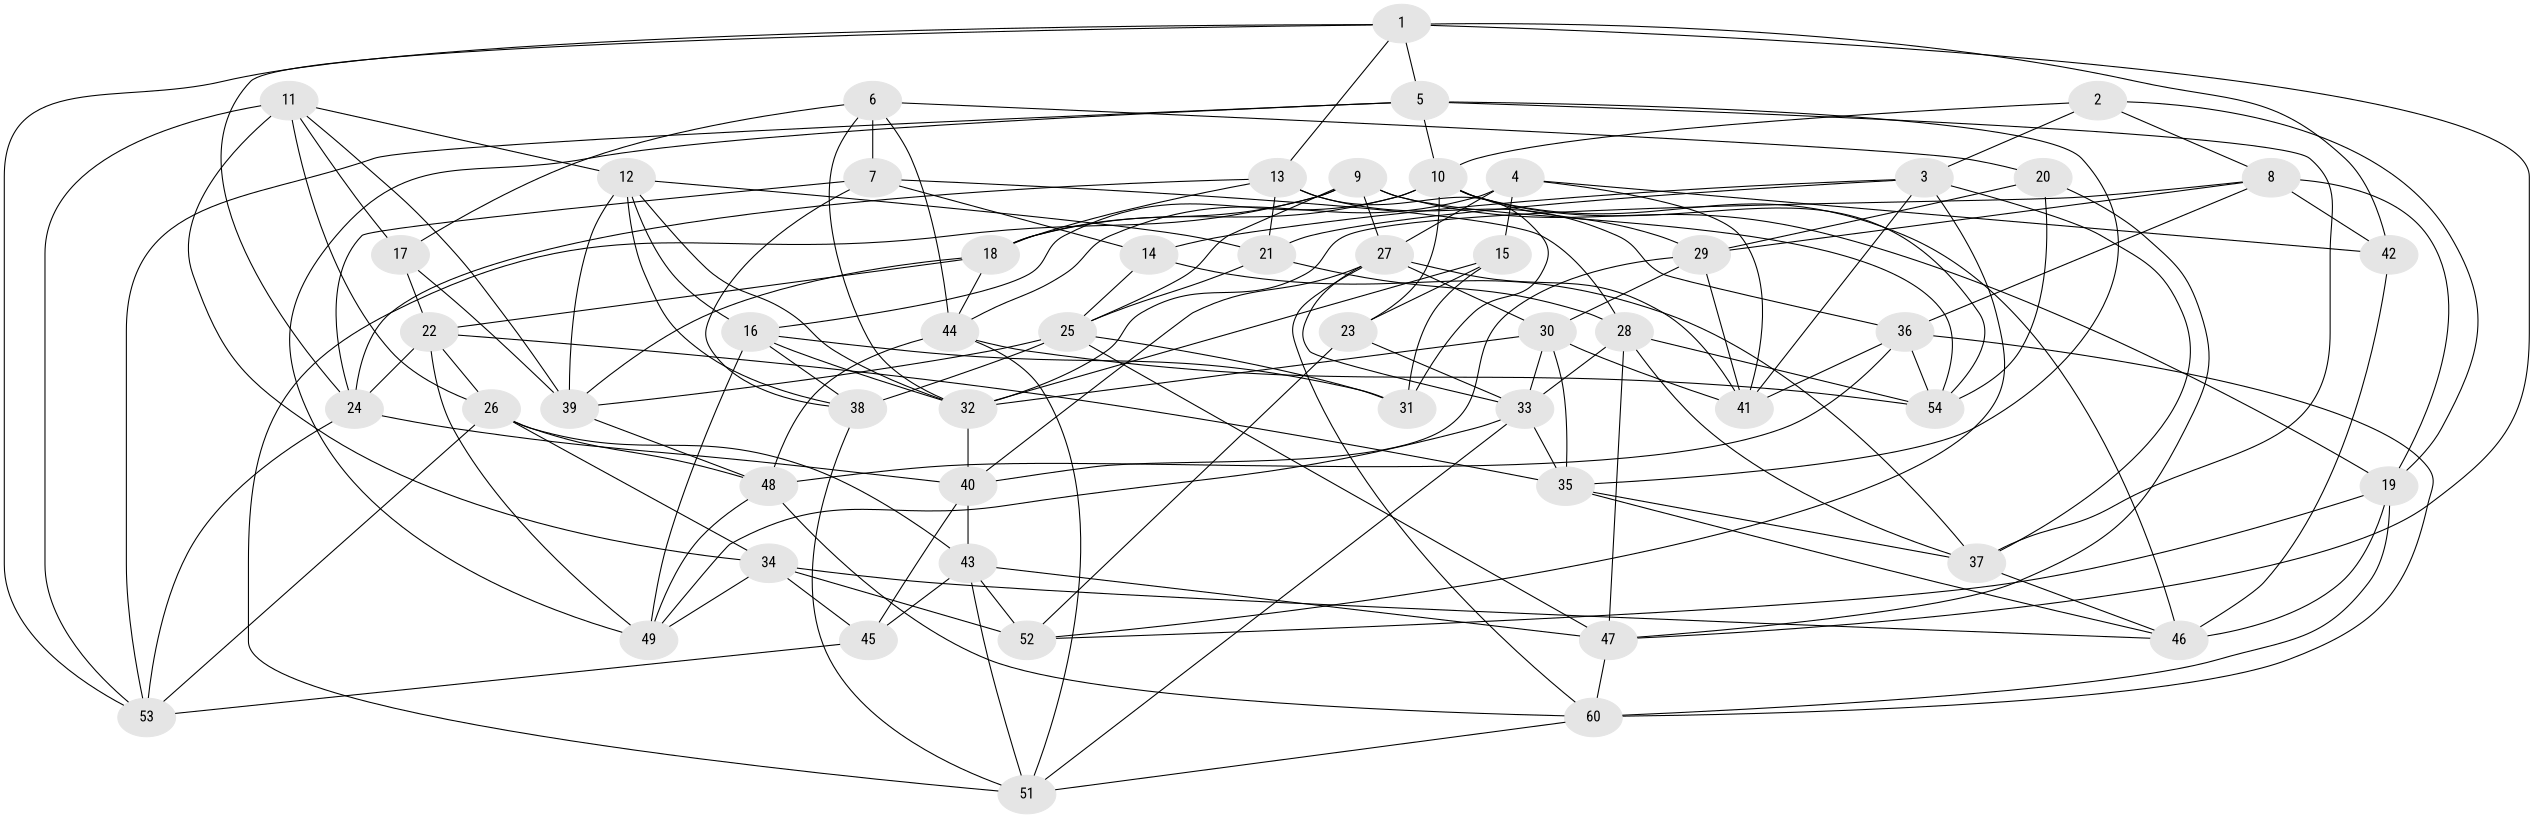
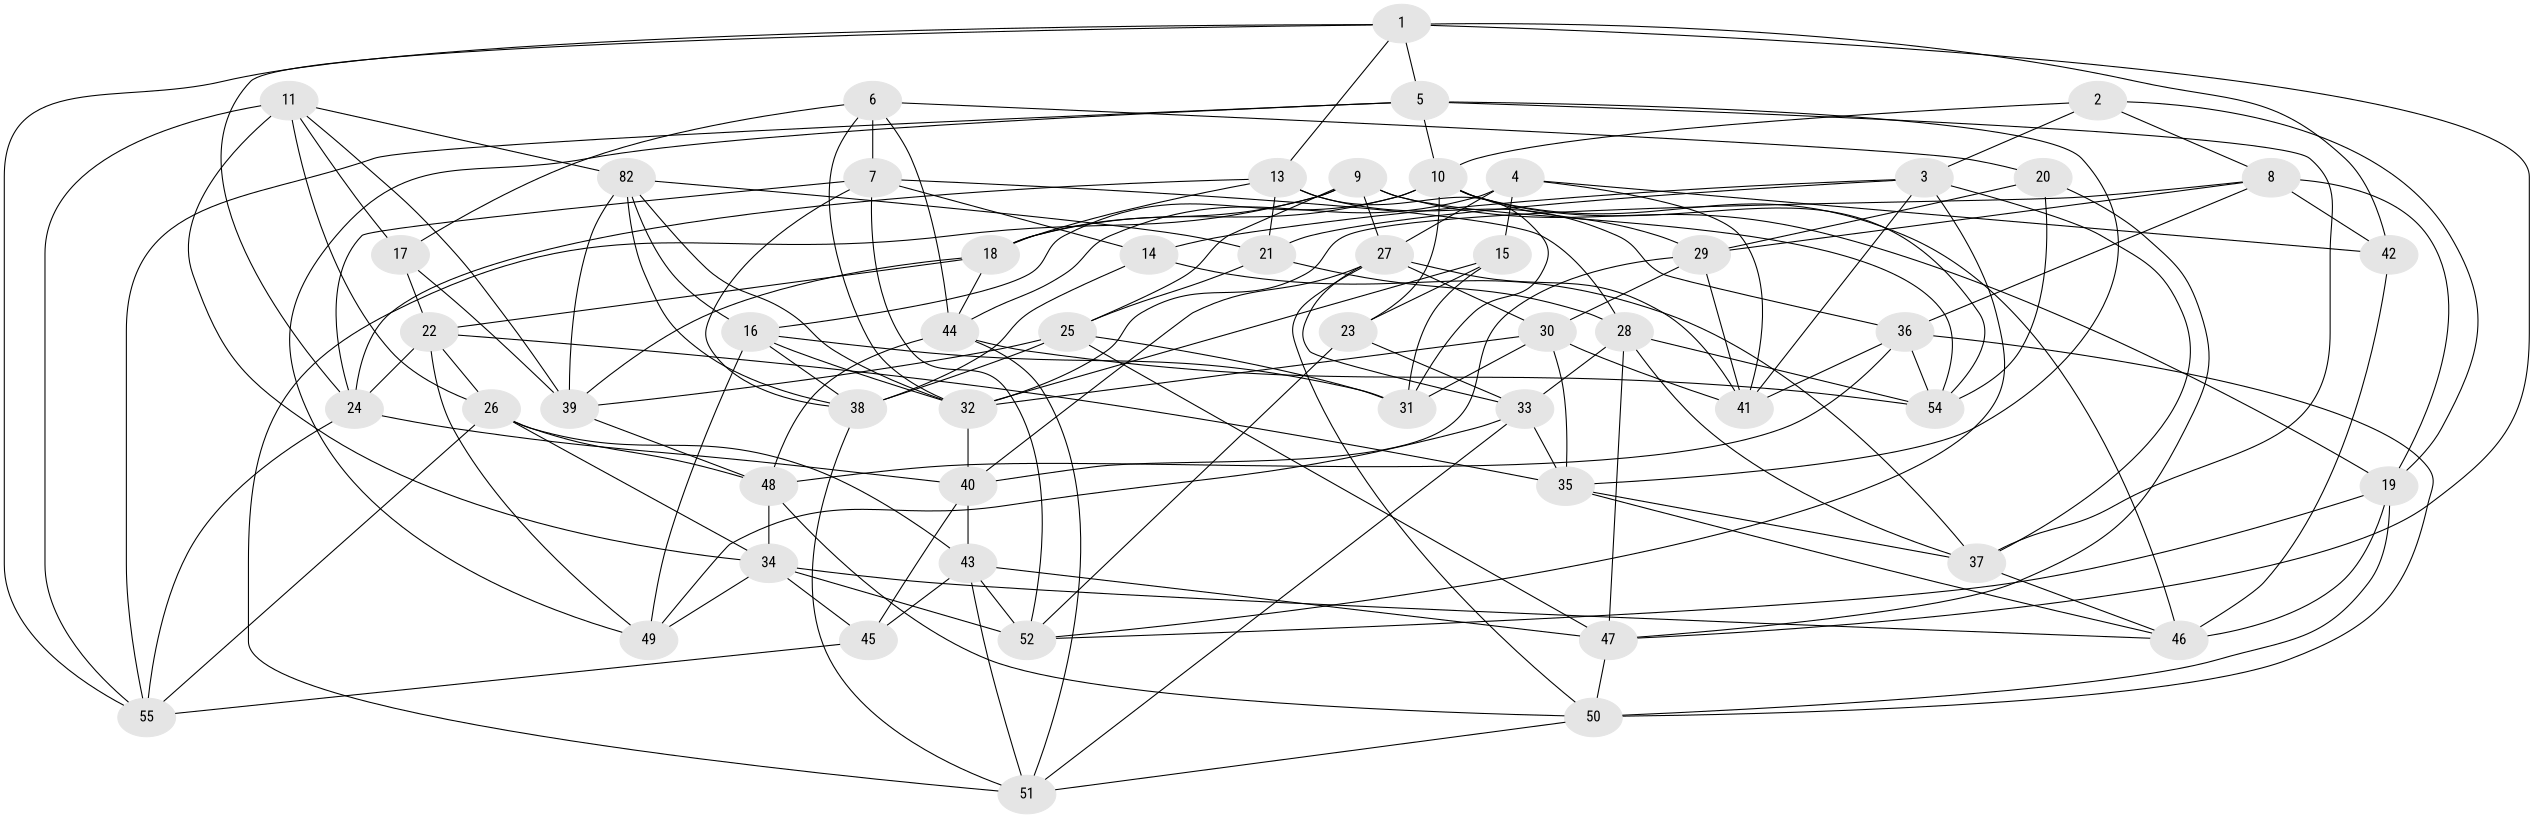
(626, 178) -> (626, 178)
(1108, 293) -> (1006, 336)
(1536, 371) -> (1487, 365)
none -> (996, 379)
(694, 545) -> (769, 519)
(147, 717) -> (147, 717)
(1593, 717) -> (1593, 717)
